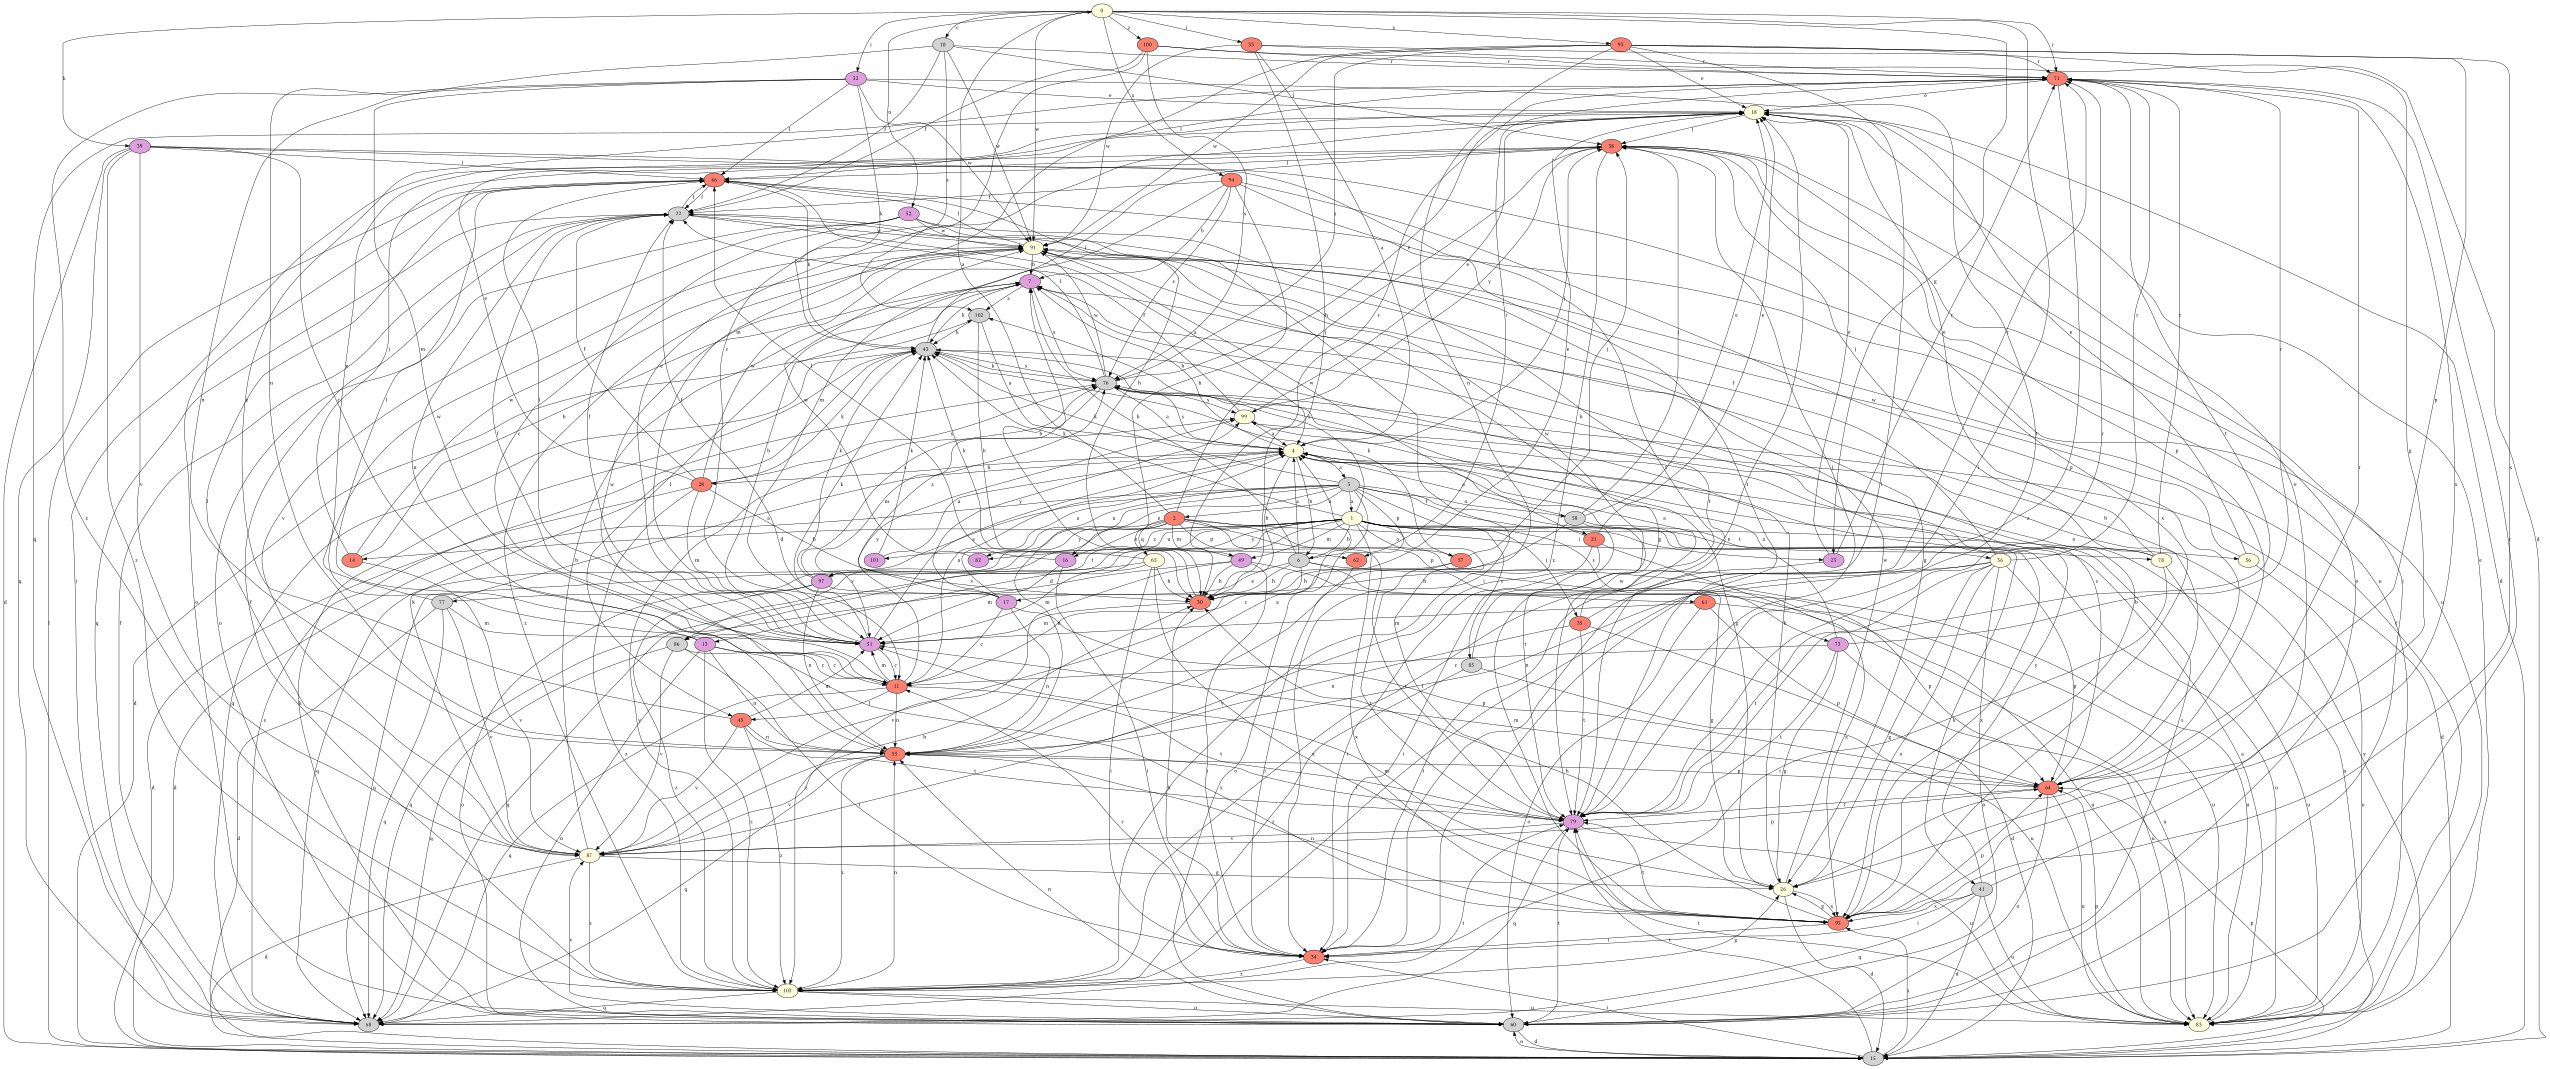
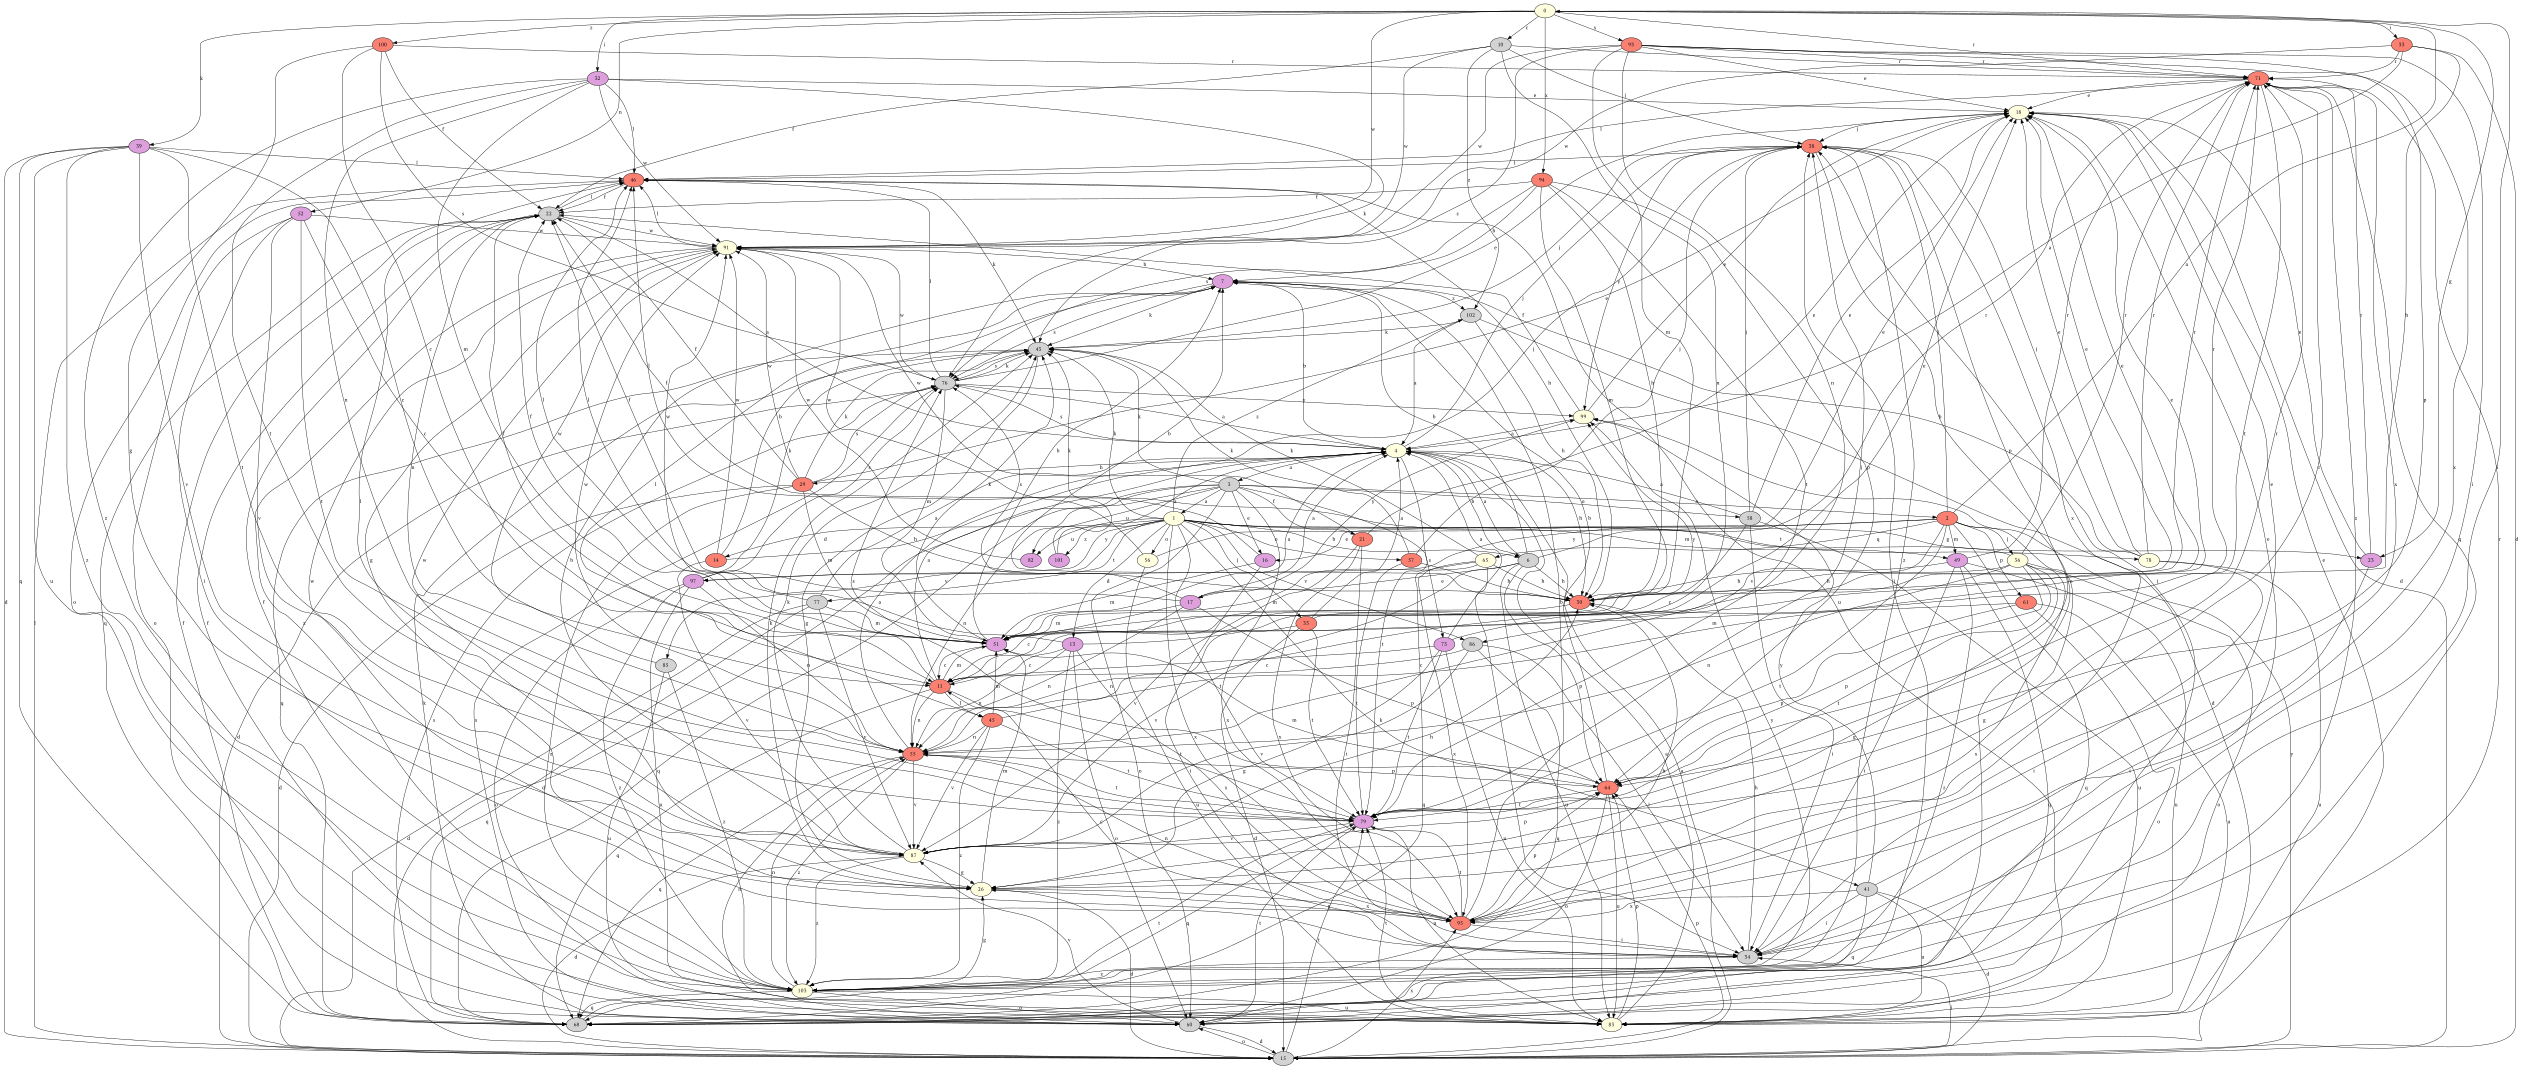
(702, 485) -> (803, 485)
(1356, 560) -> none
(1314, 957) -> (1748, 957)
(82, 1038) -> (2246, 897)
